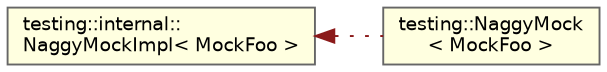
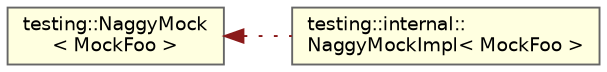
(359, 36) -> (268, 36)
